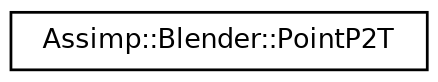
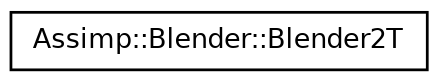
(219, 41) -> (219, 41)
